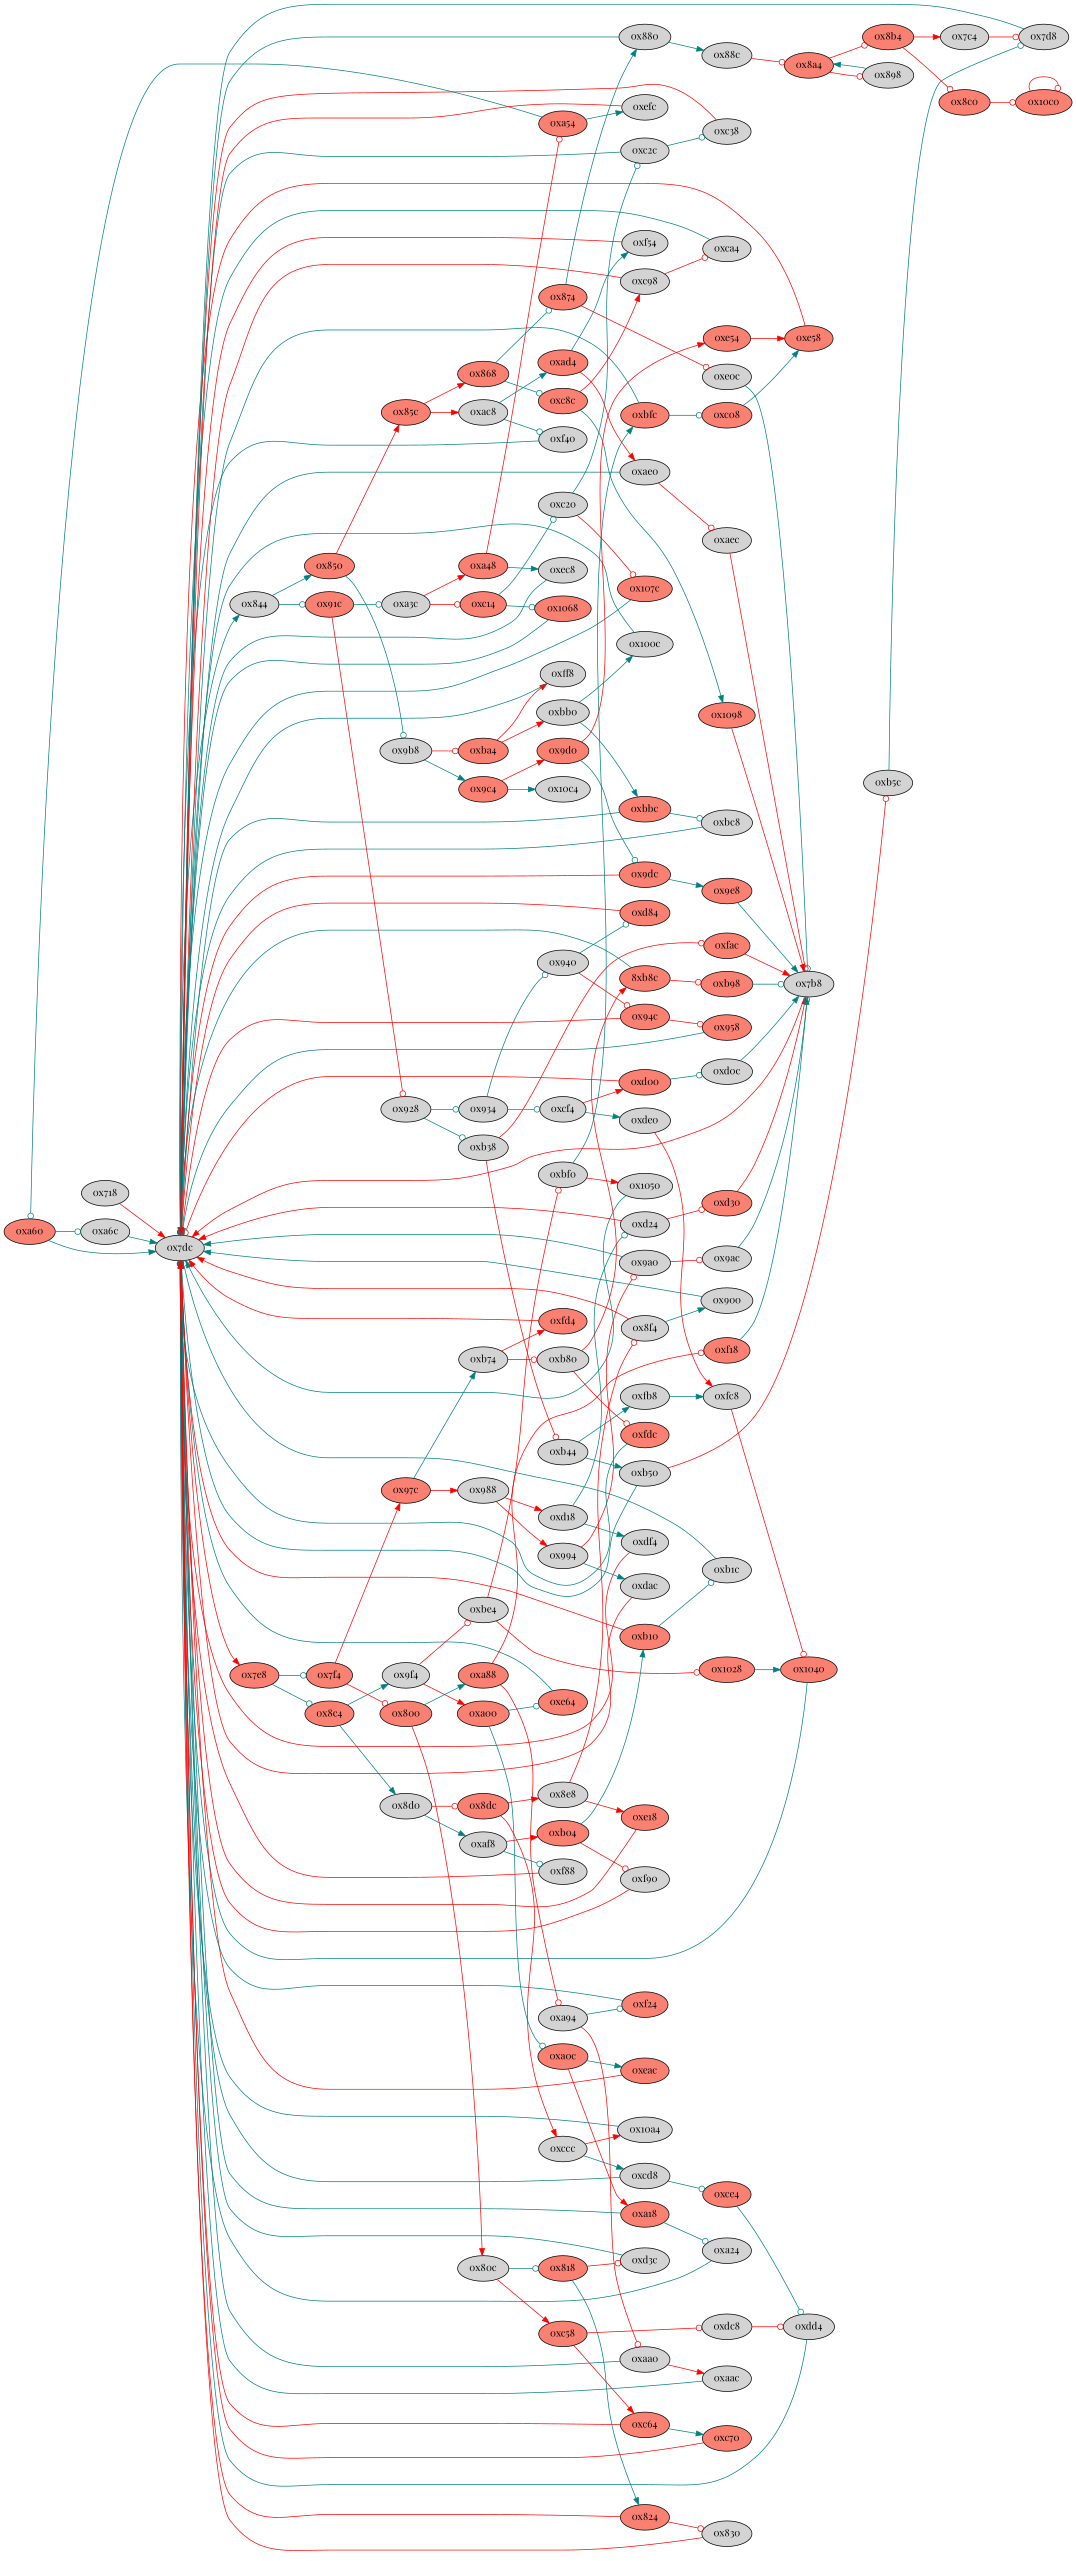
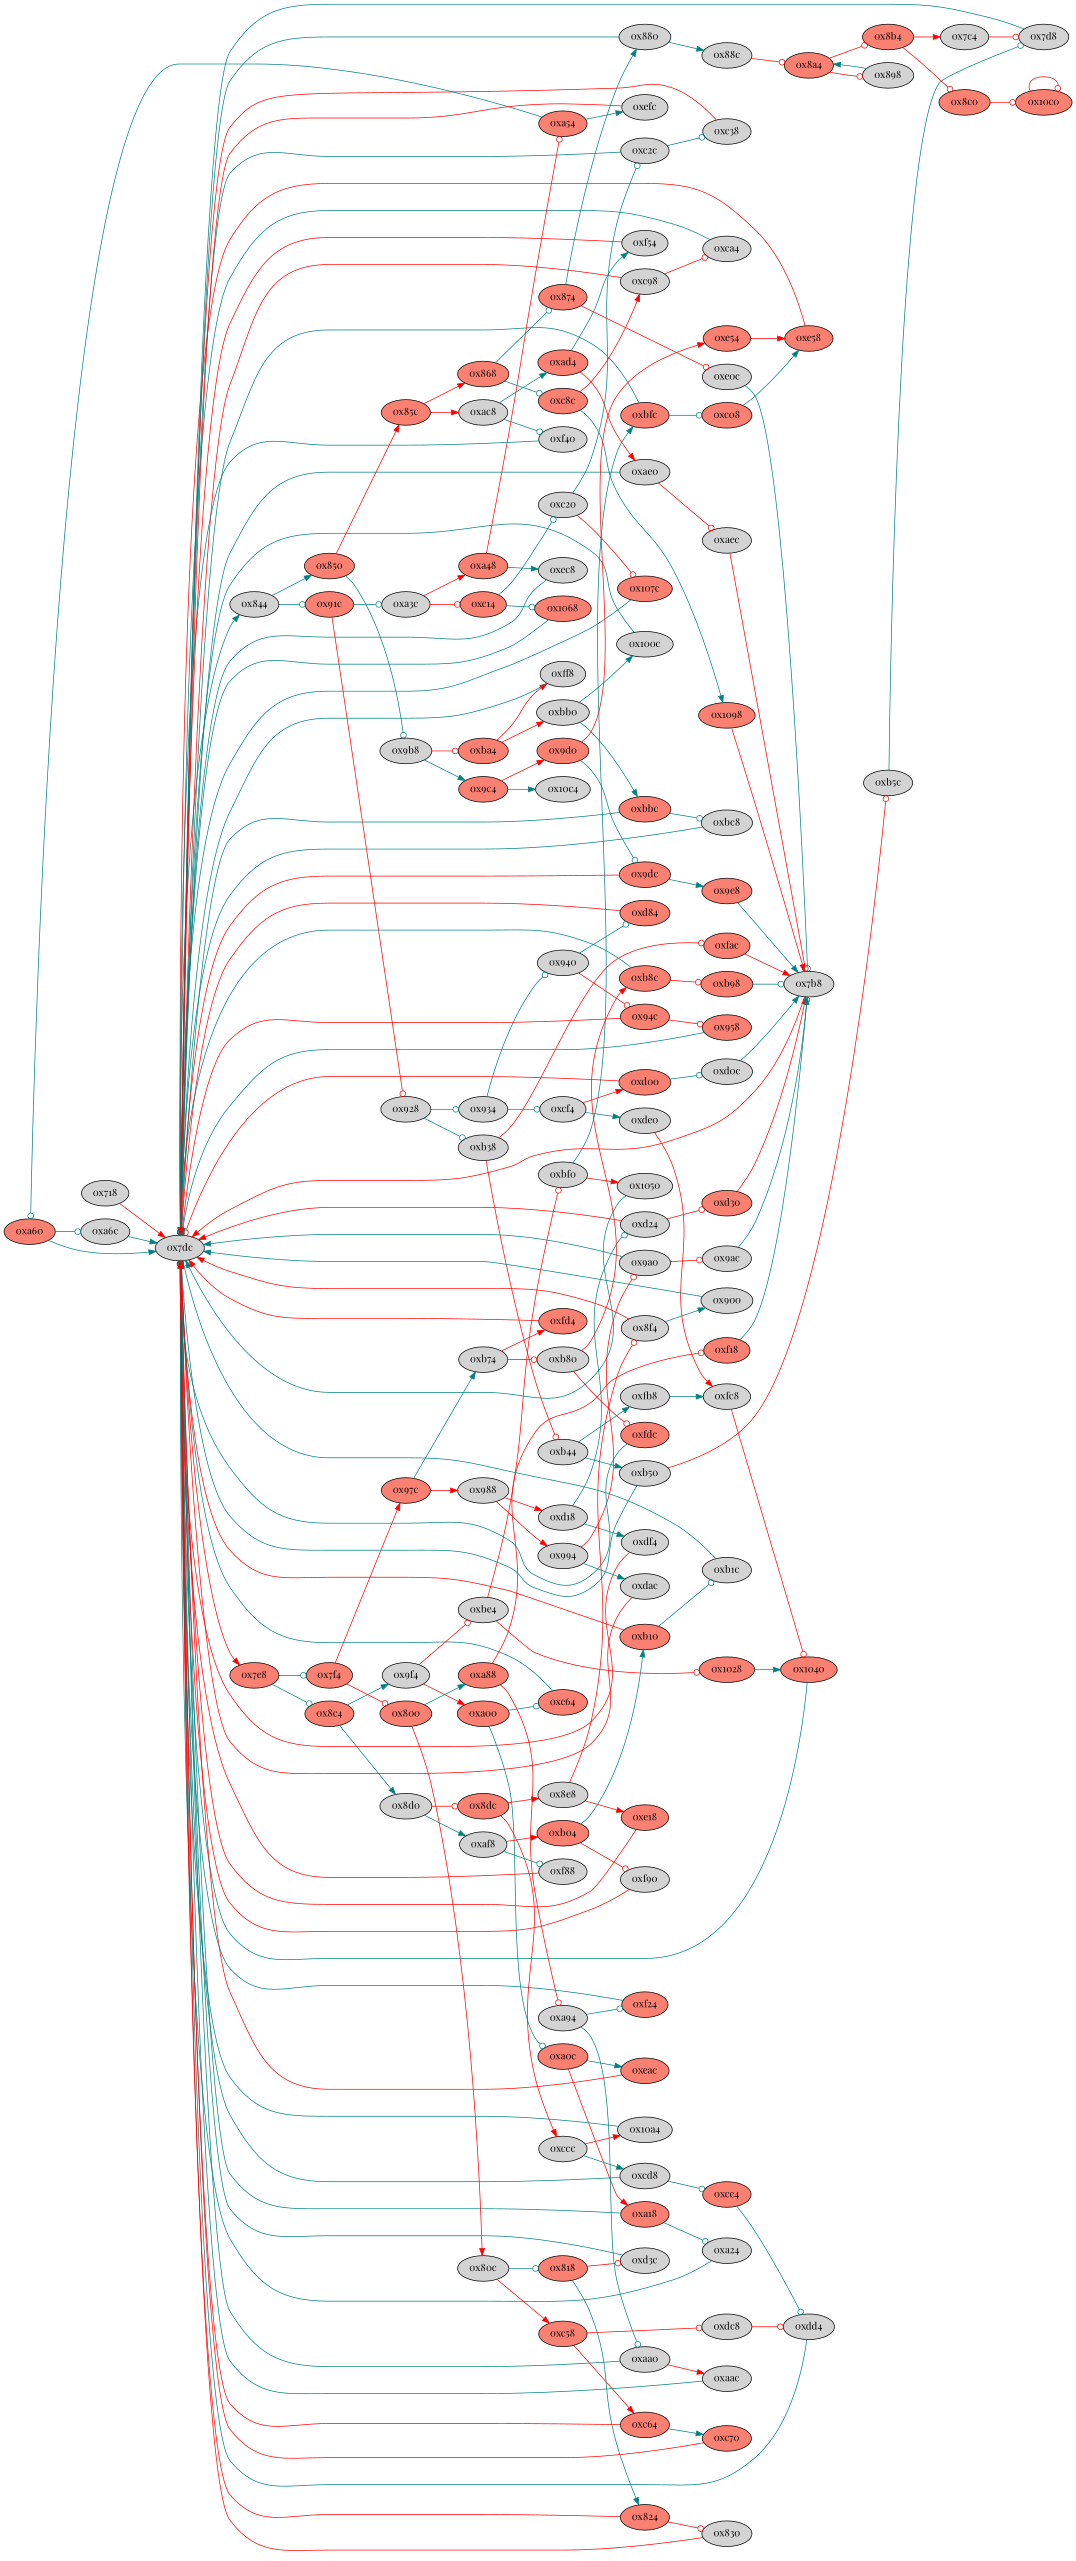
(645, 978) -> (645, 978)
(611, 2199) -> (611, 2199)
(228, 2485) -> (228, 2485)
